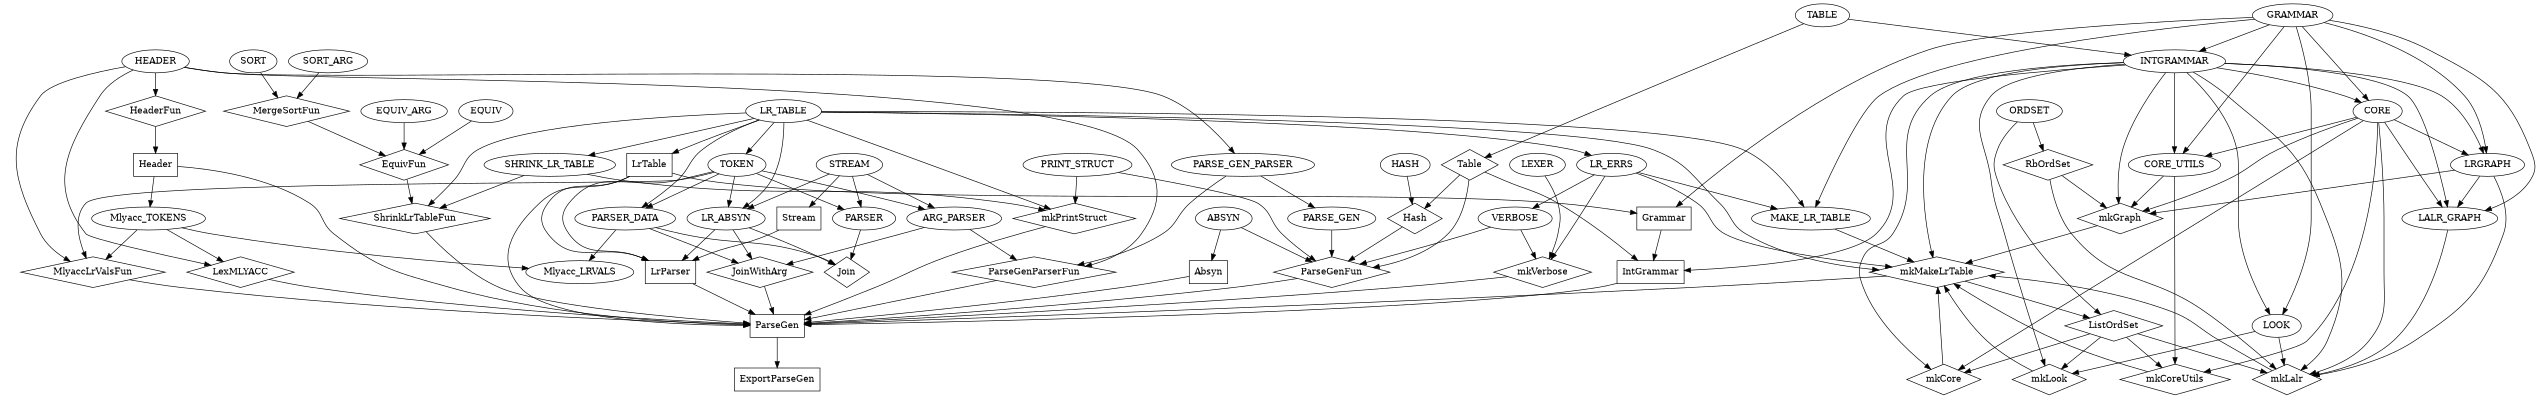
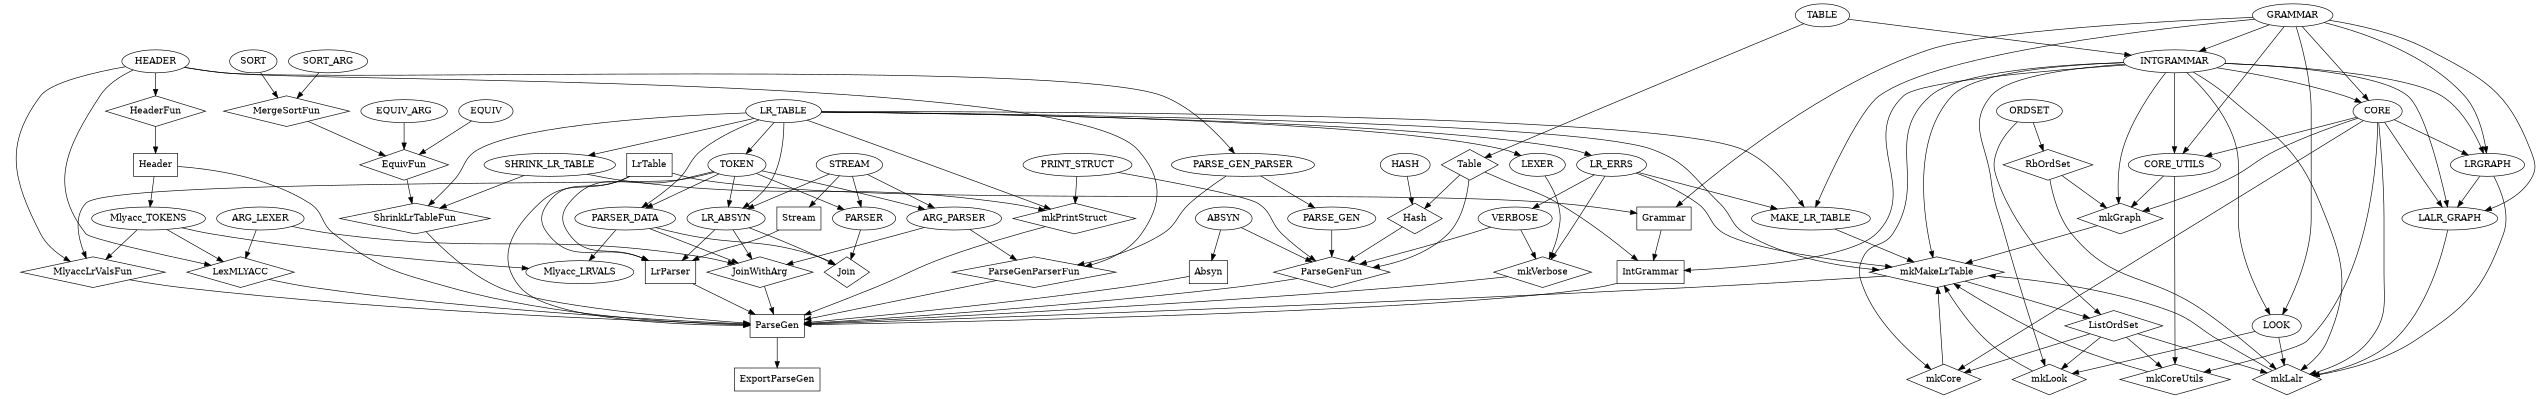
(715, 136) -> (1169, 120)
(2305, 191) -> none
none -> (260, 218)
